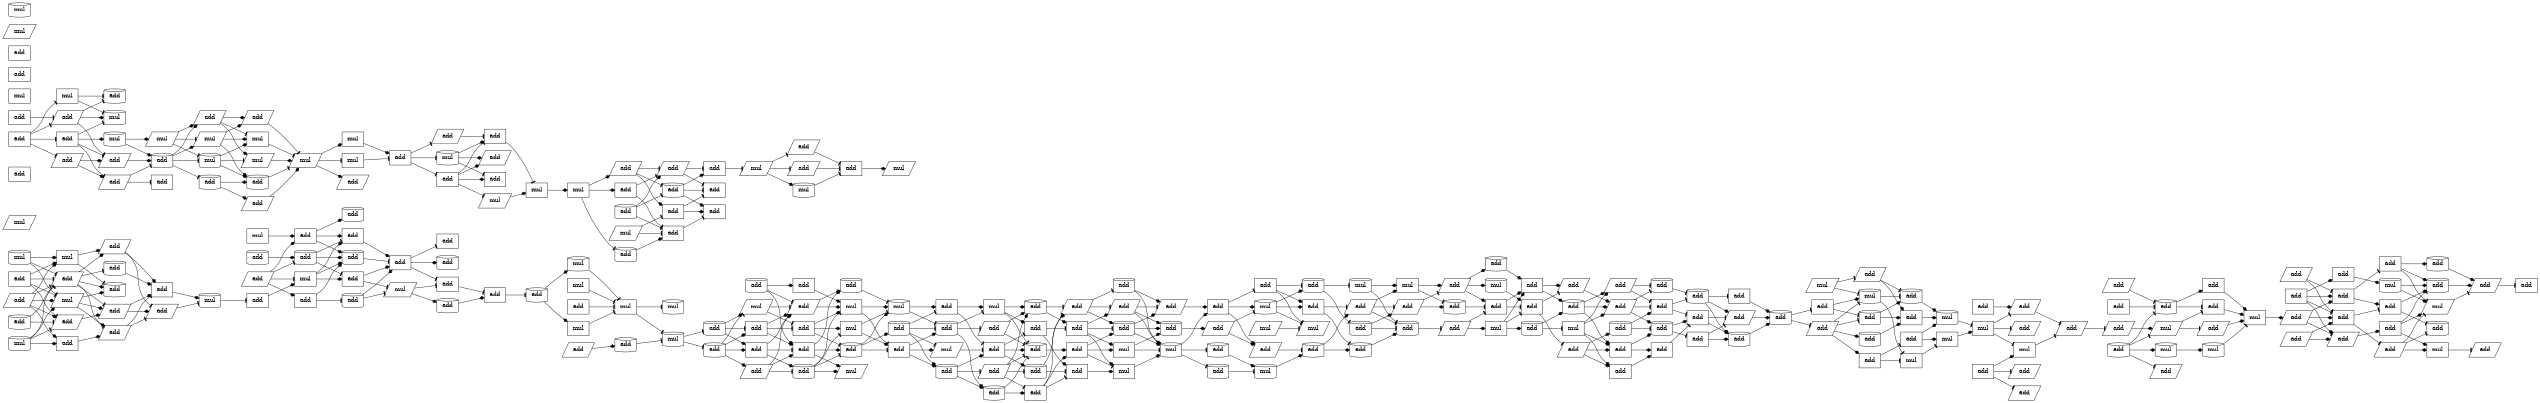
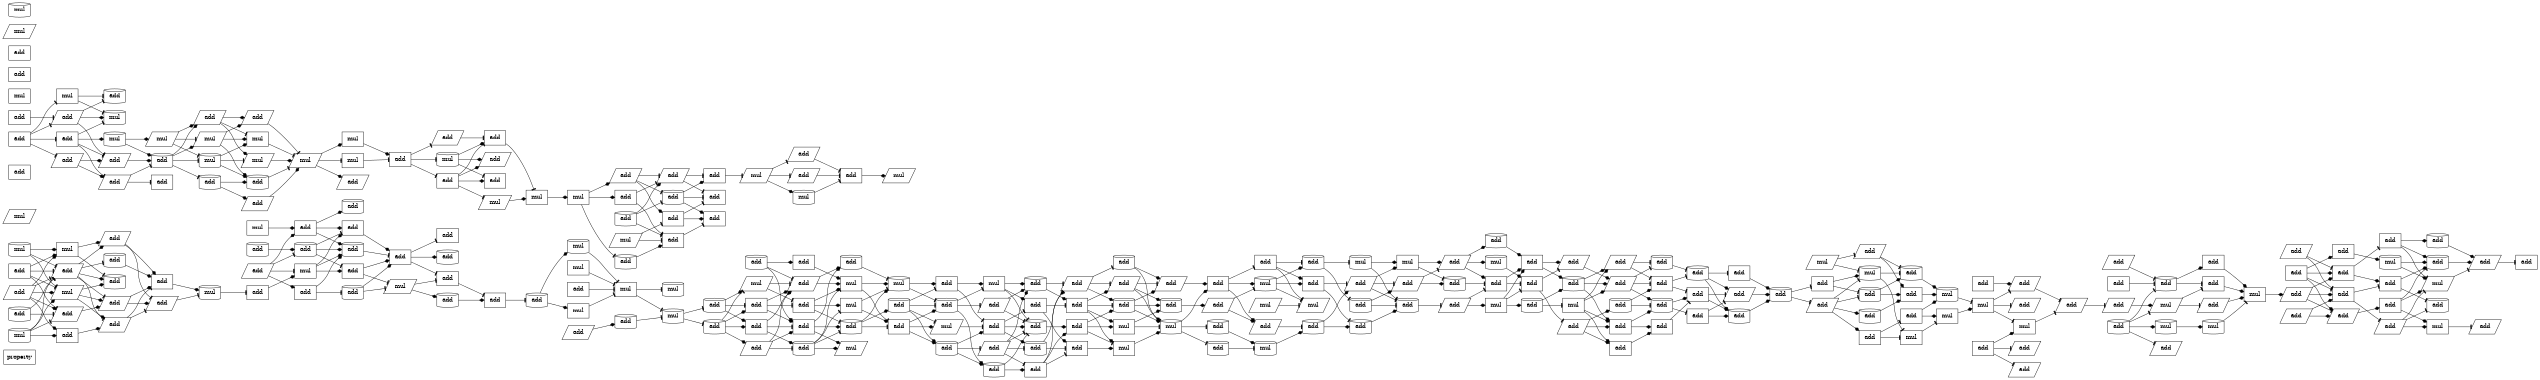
none -> (20, 357)
